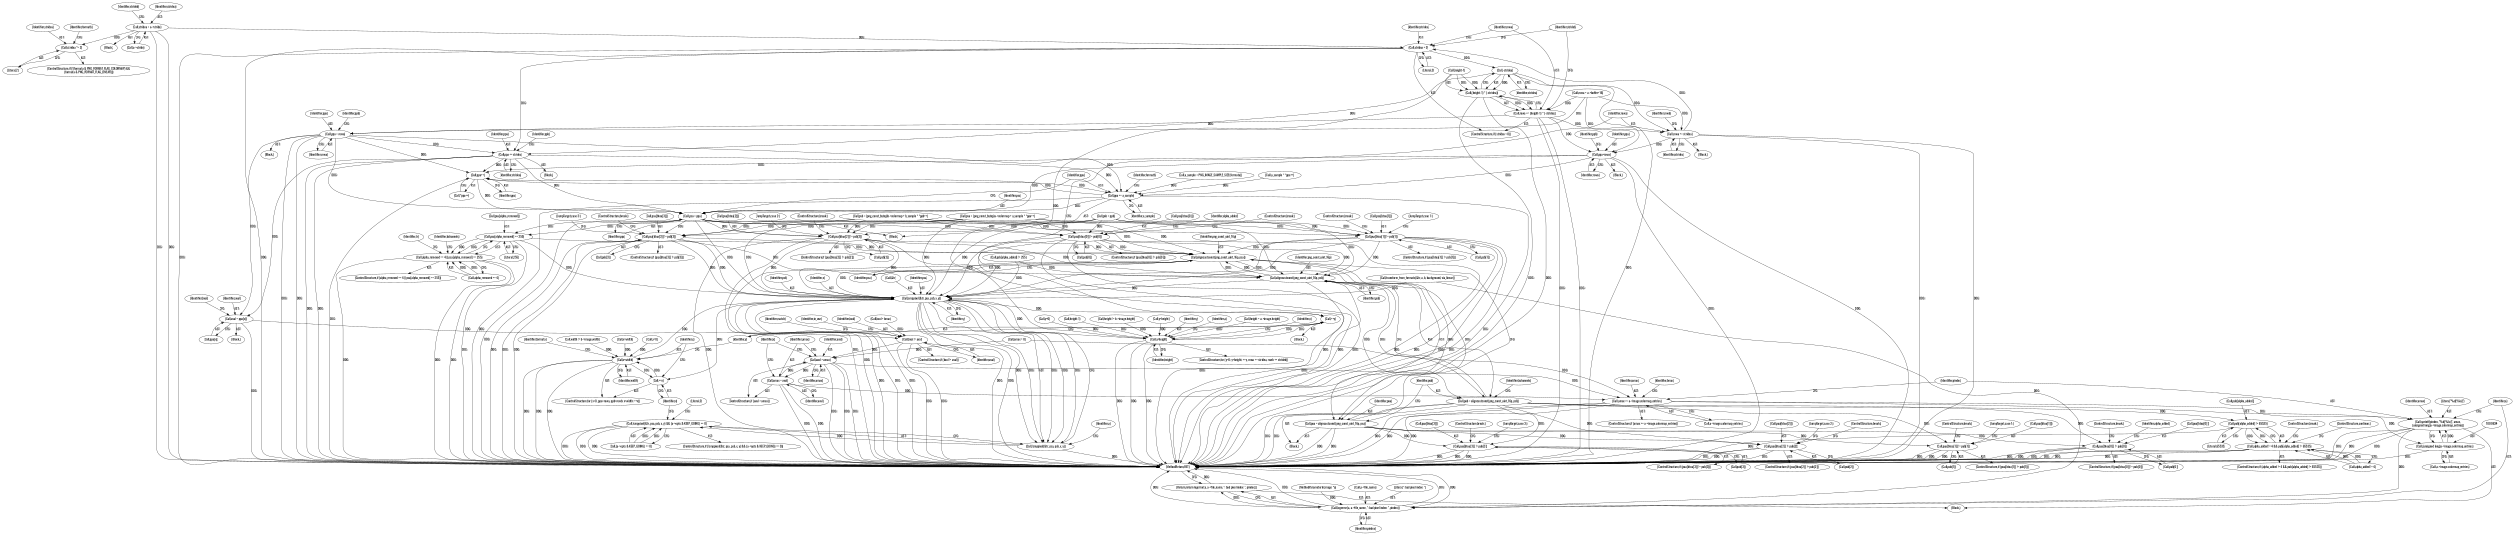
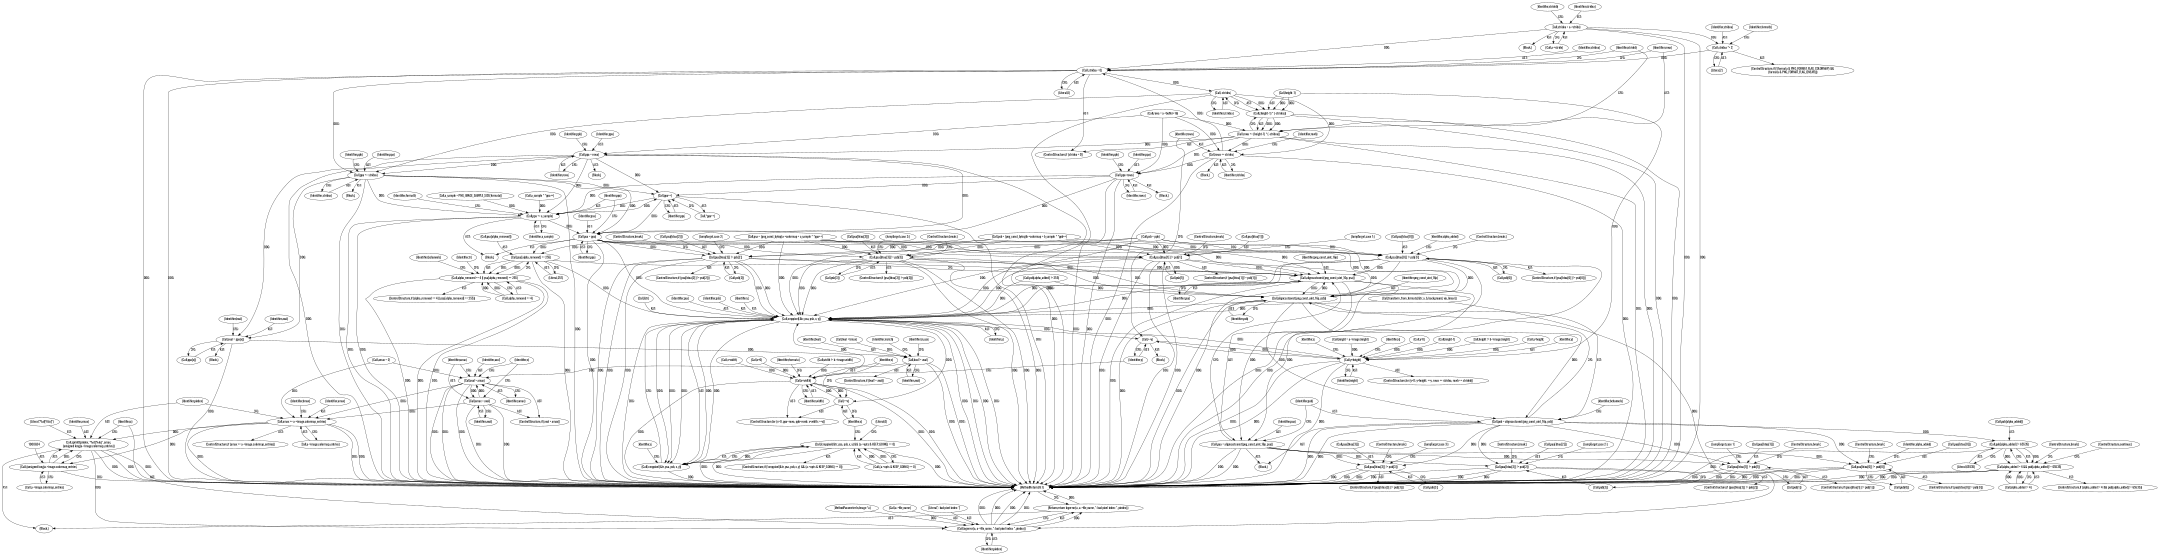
none -> (1545, 64)
(860, 247) -> (951, 268)
(1473, 247) -> (1178, 268)
